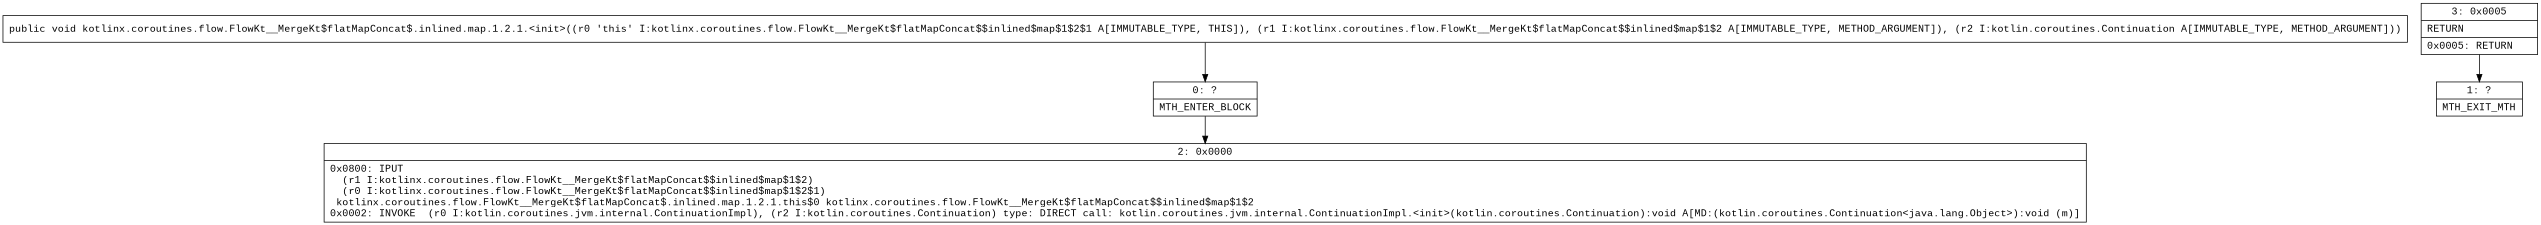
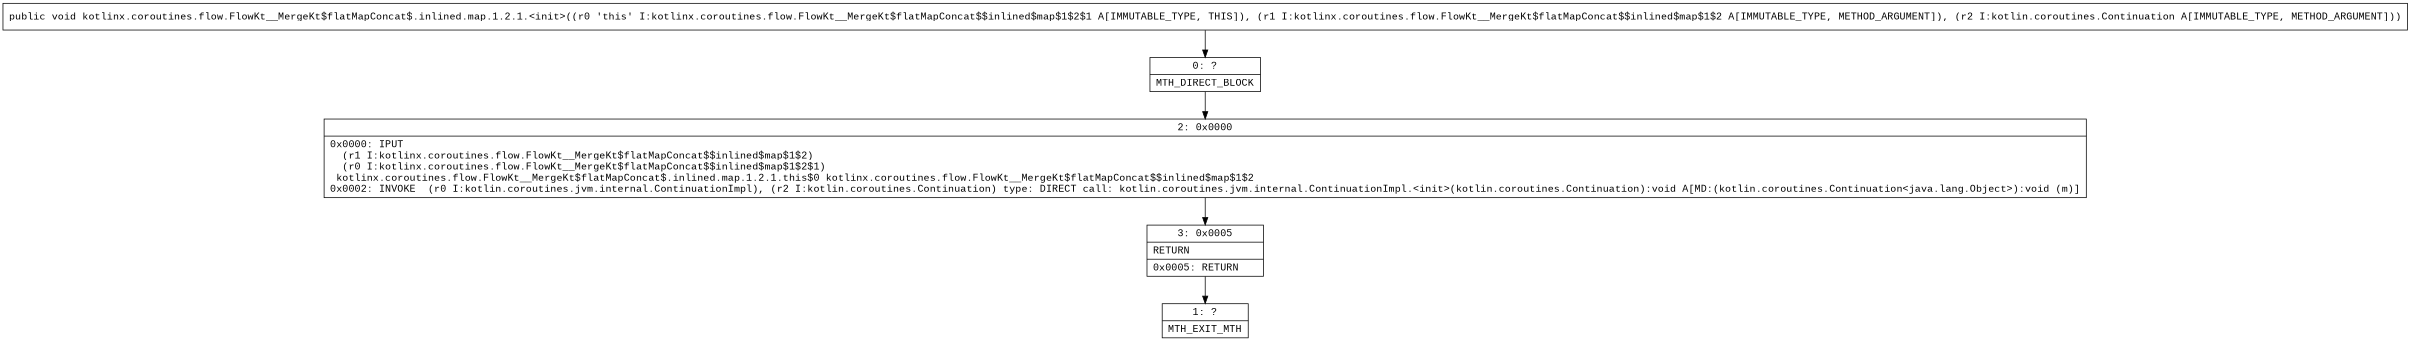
(1205, 107) -> (1205, 83)
(373, 169) -> (373, 144)
none -> (1205, 208)
